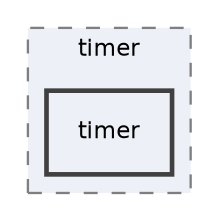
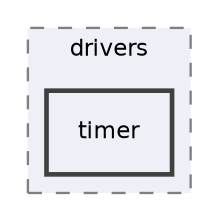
(109, 50) -> (109, 50)
